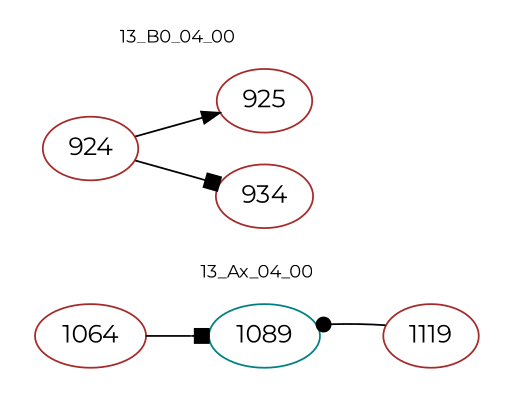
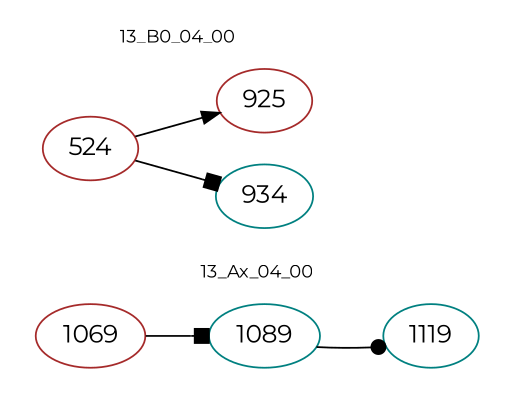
(91, 149) -> (91, 149)
(264, 196) -> (264, 196)
(358, 324) -> (344, 348)
(91, 336) -> (91, 336)
(431, 336) -> (431, 336)
